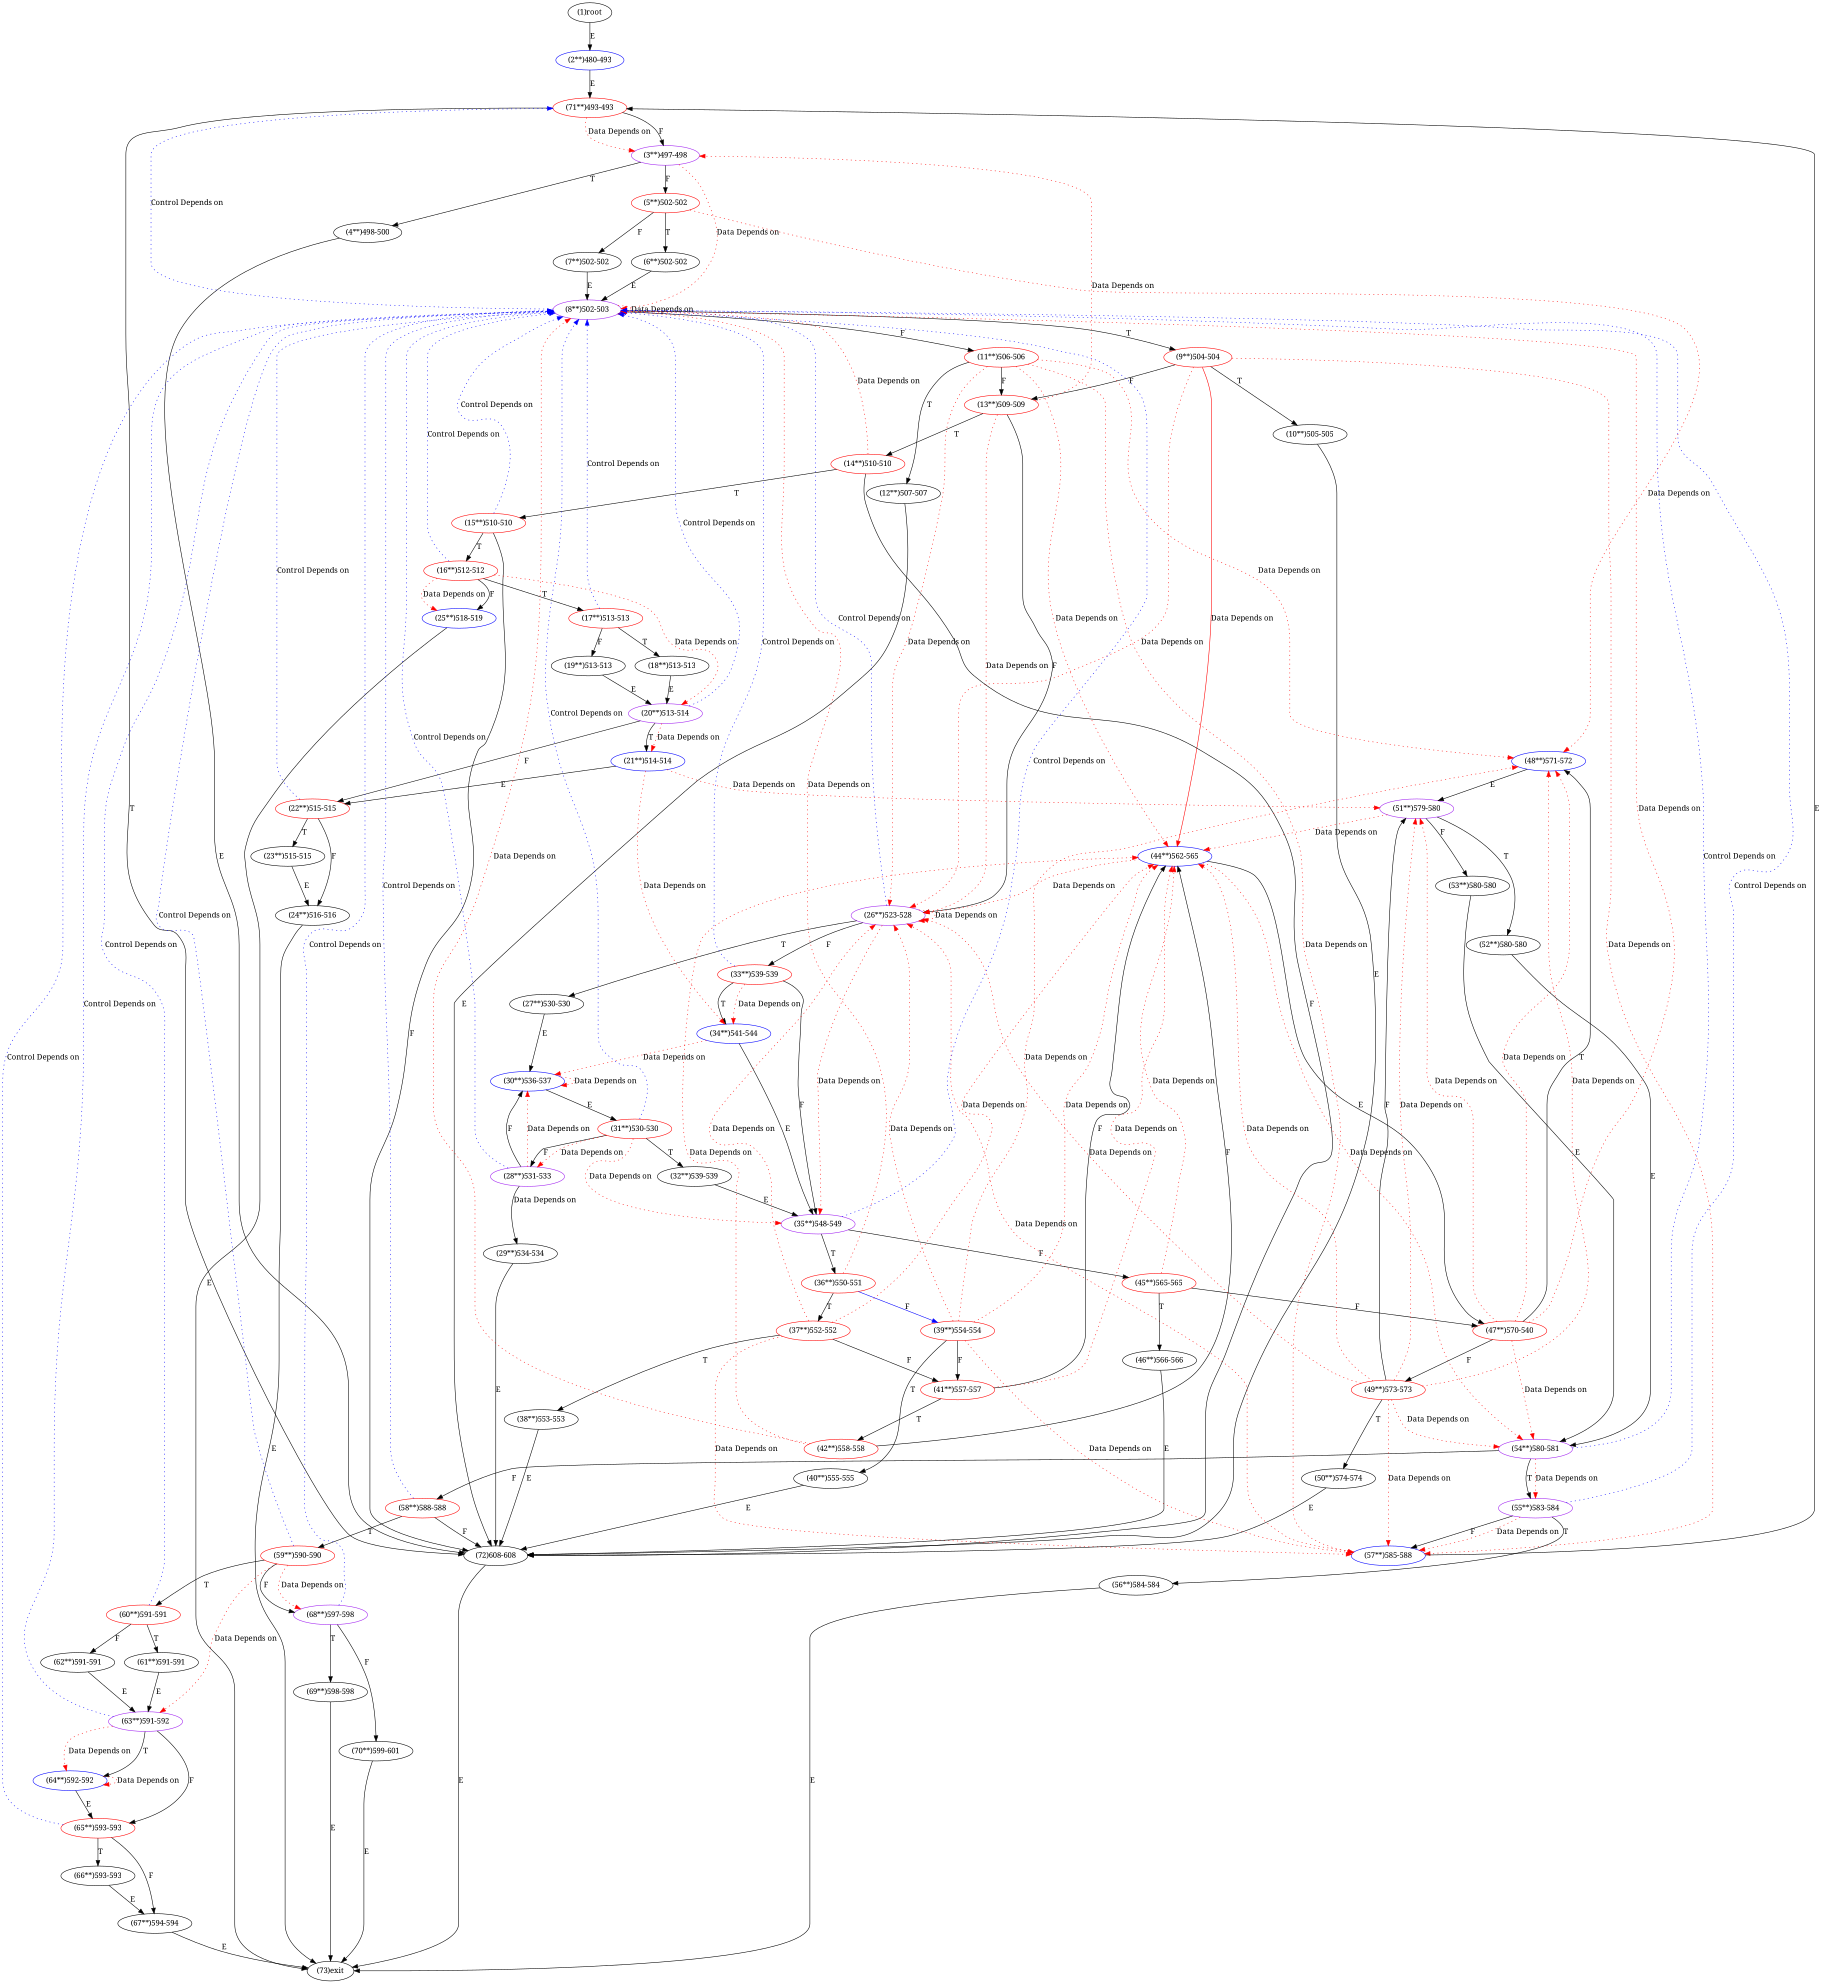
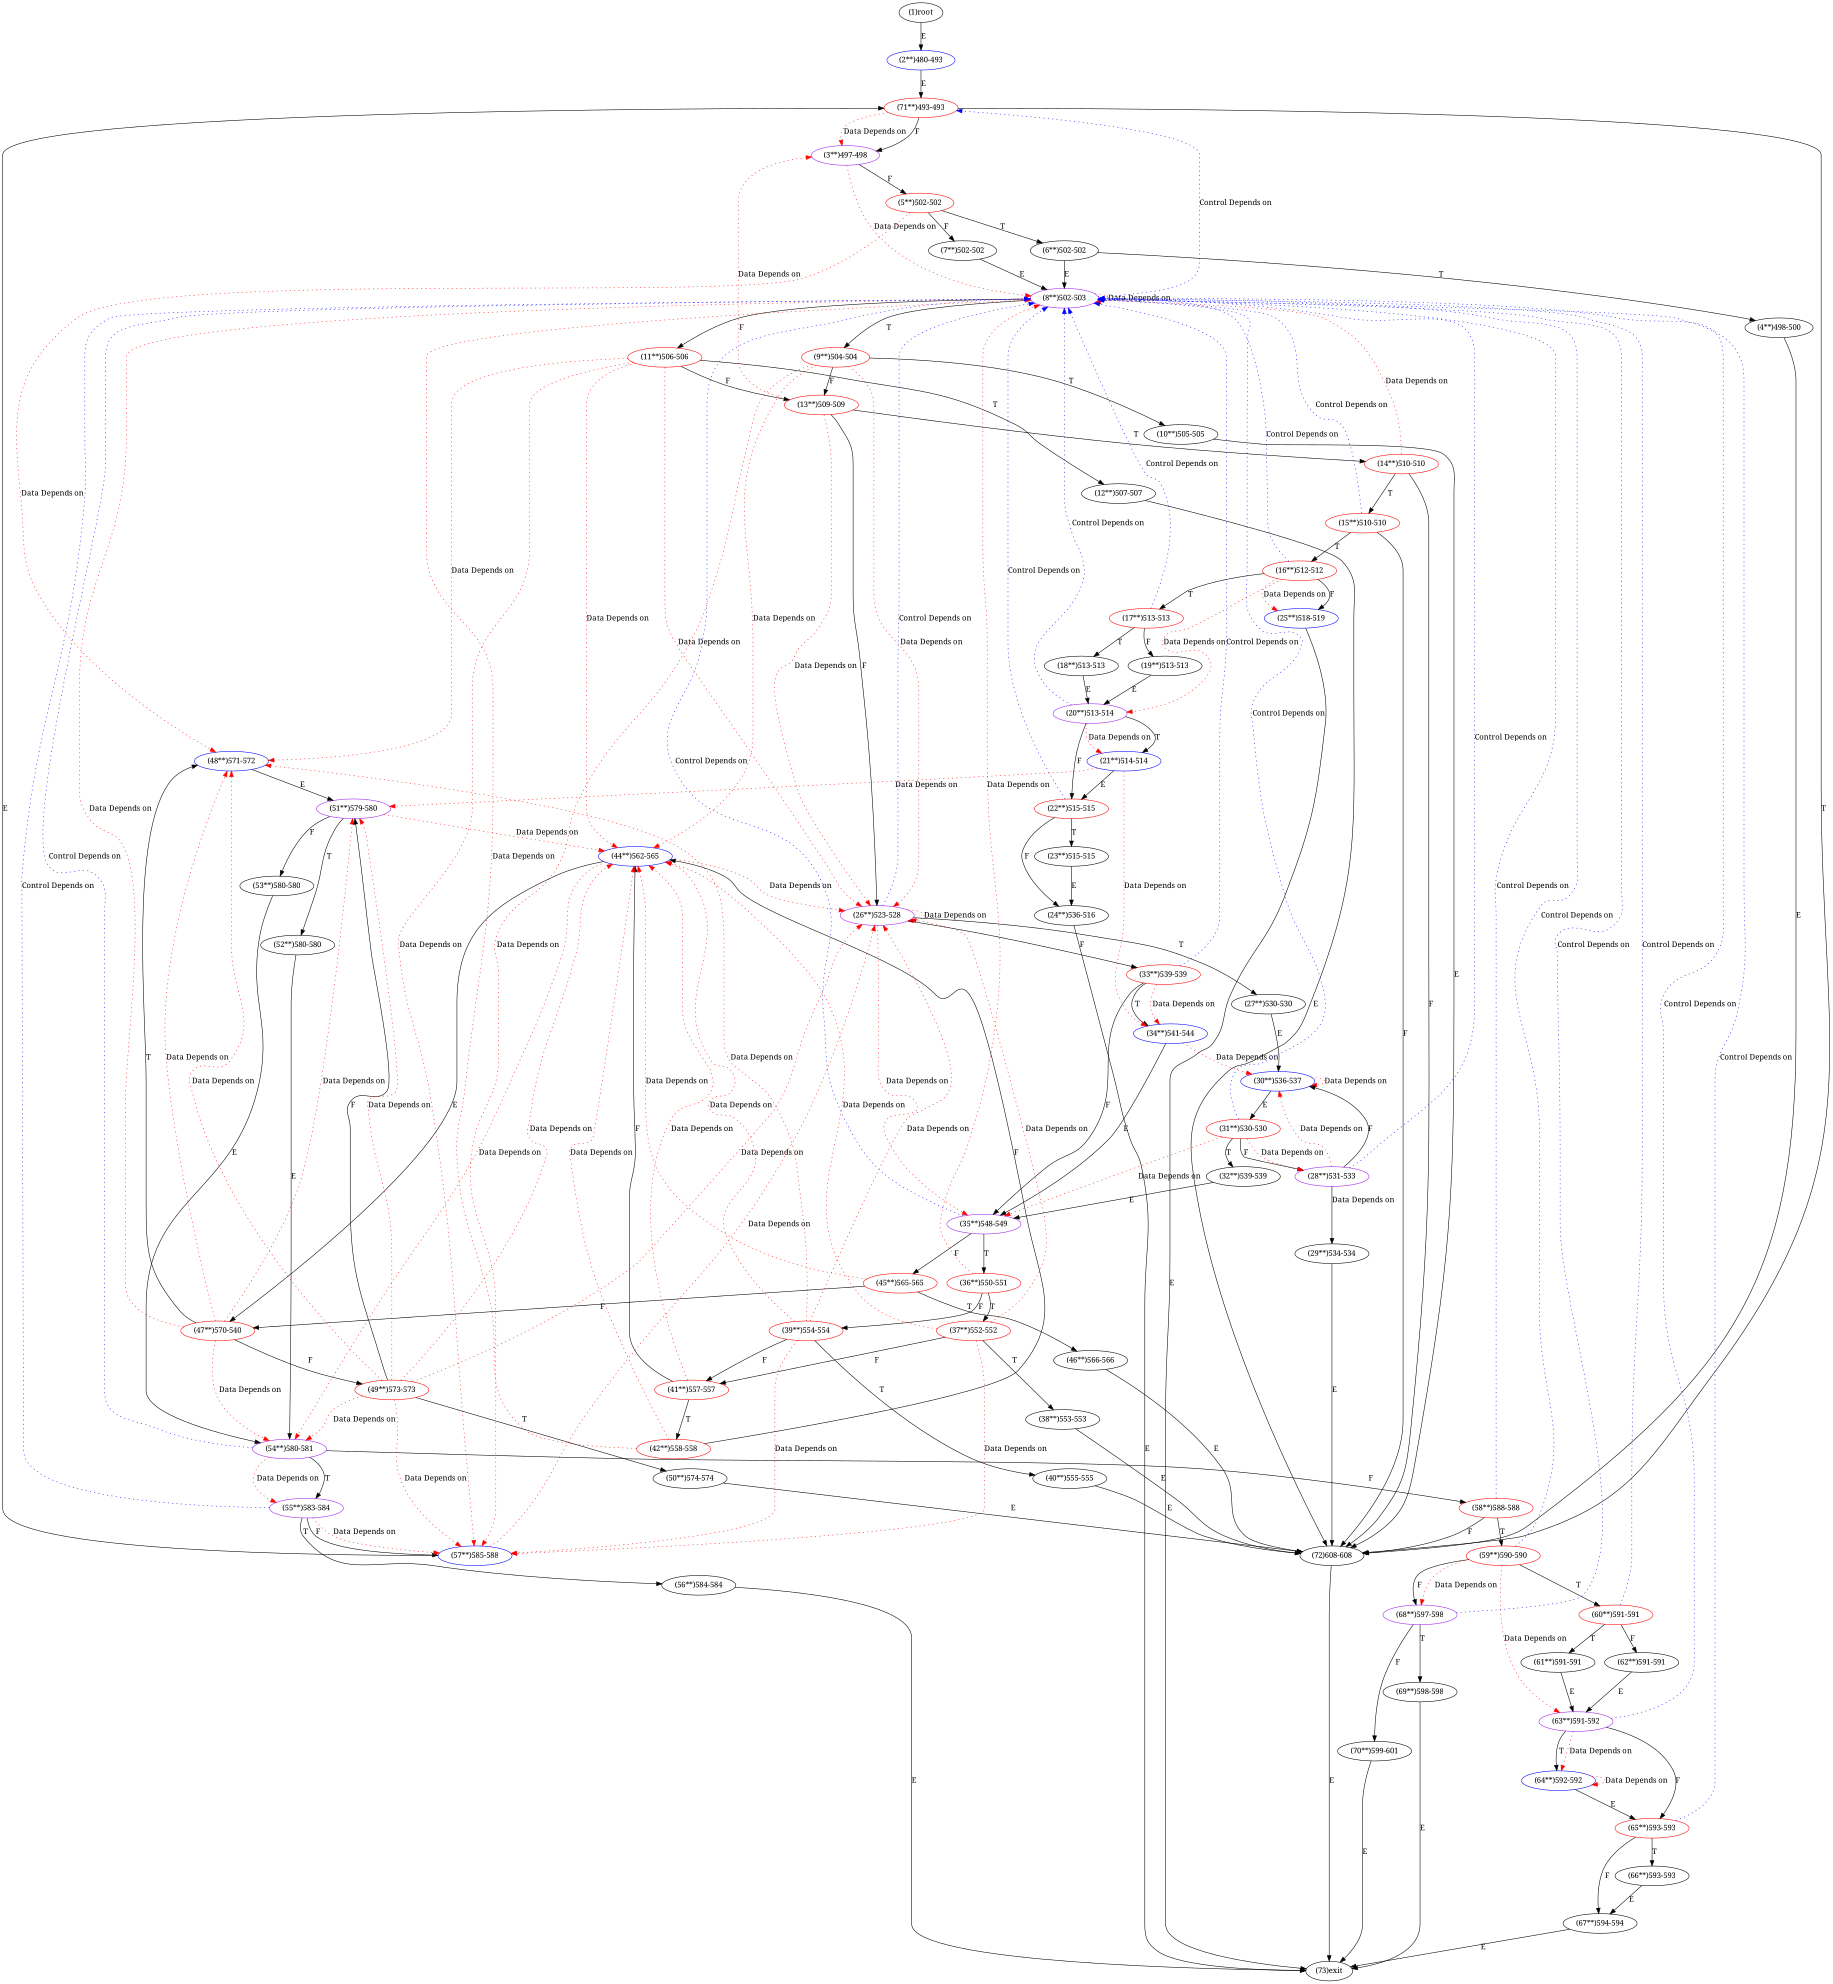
(519, 193) -> (1425, 276)
(1211, 605) -> (752, 614)
(312, 916) -> (1071, 916)
(895, 1306) -> (921, 1321)
